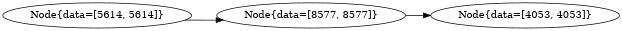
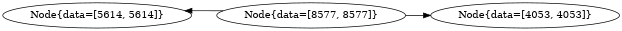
(200, 20) -> (208, 11)
